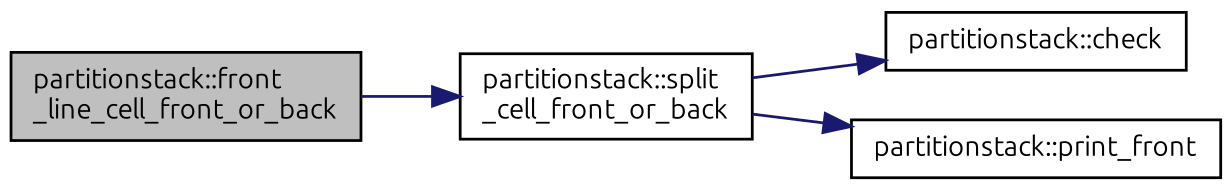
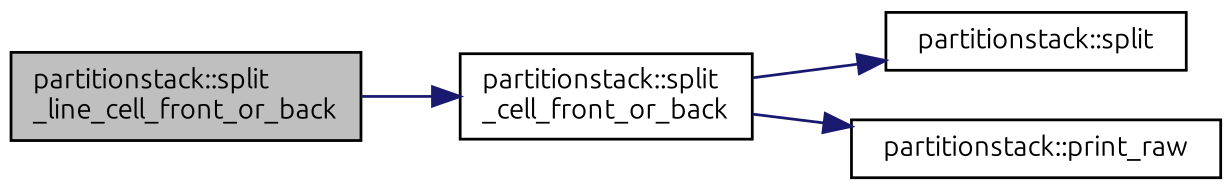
(1036, 41) -> (1036, 41)
(186, 96) -> (186, 96)
(1036, 149) -> (1036, 149)
